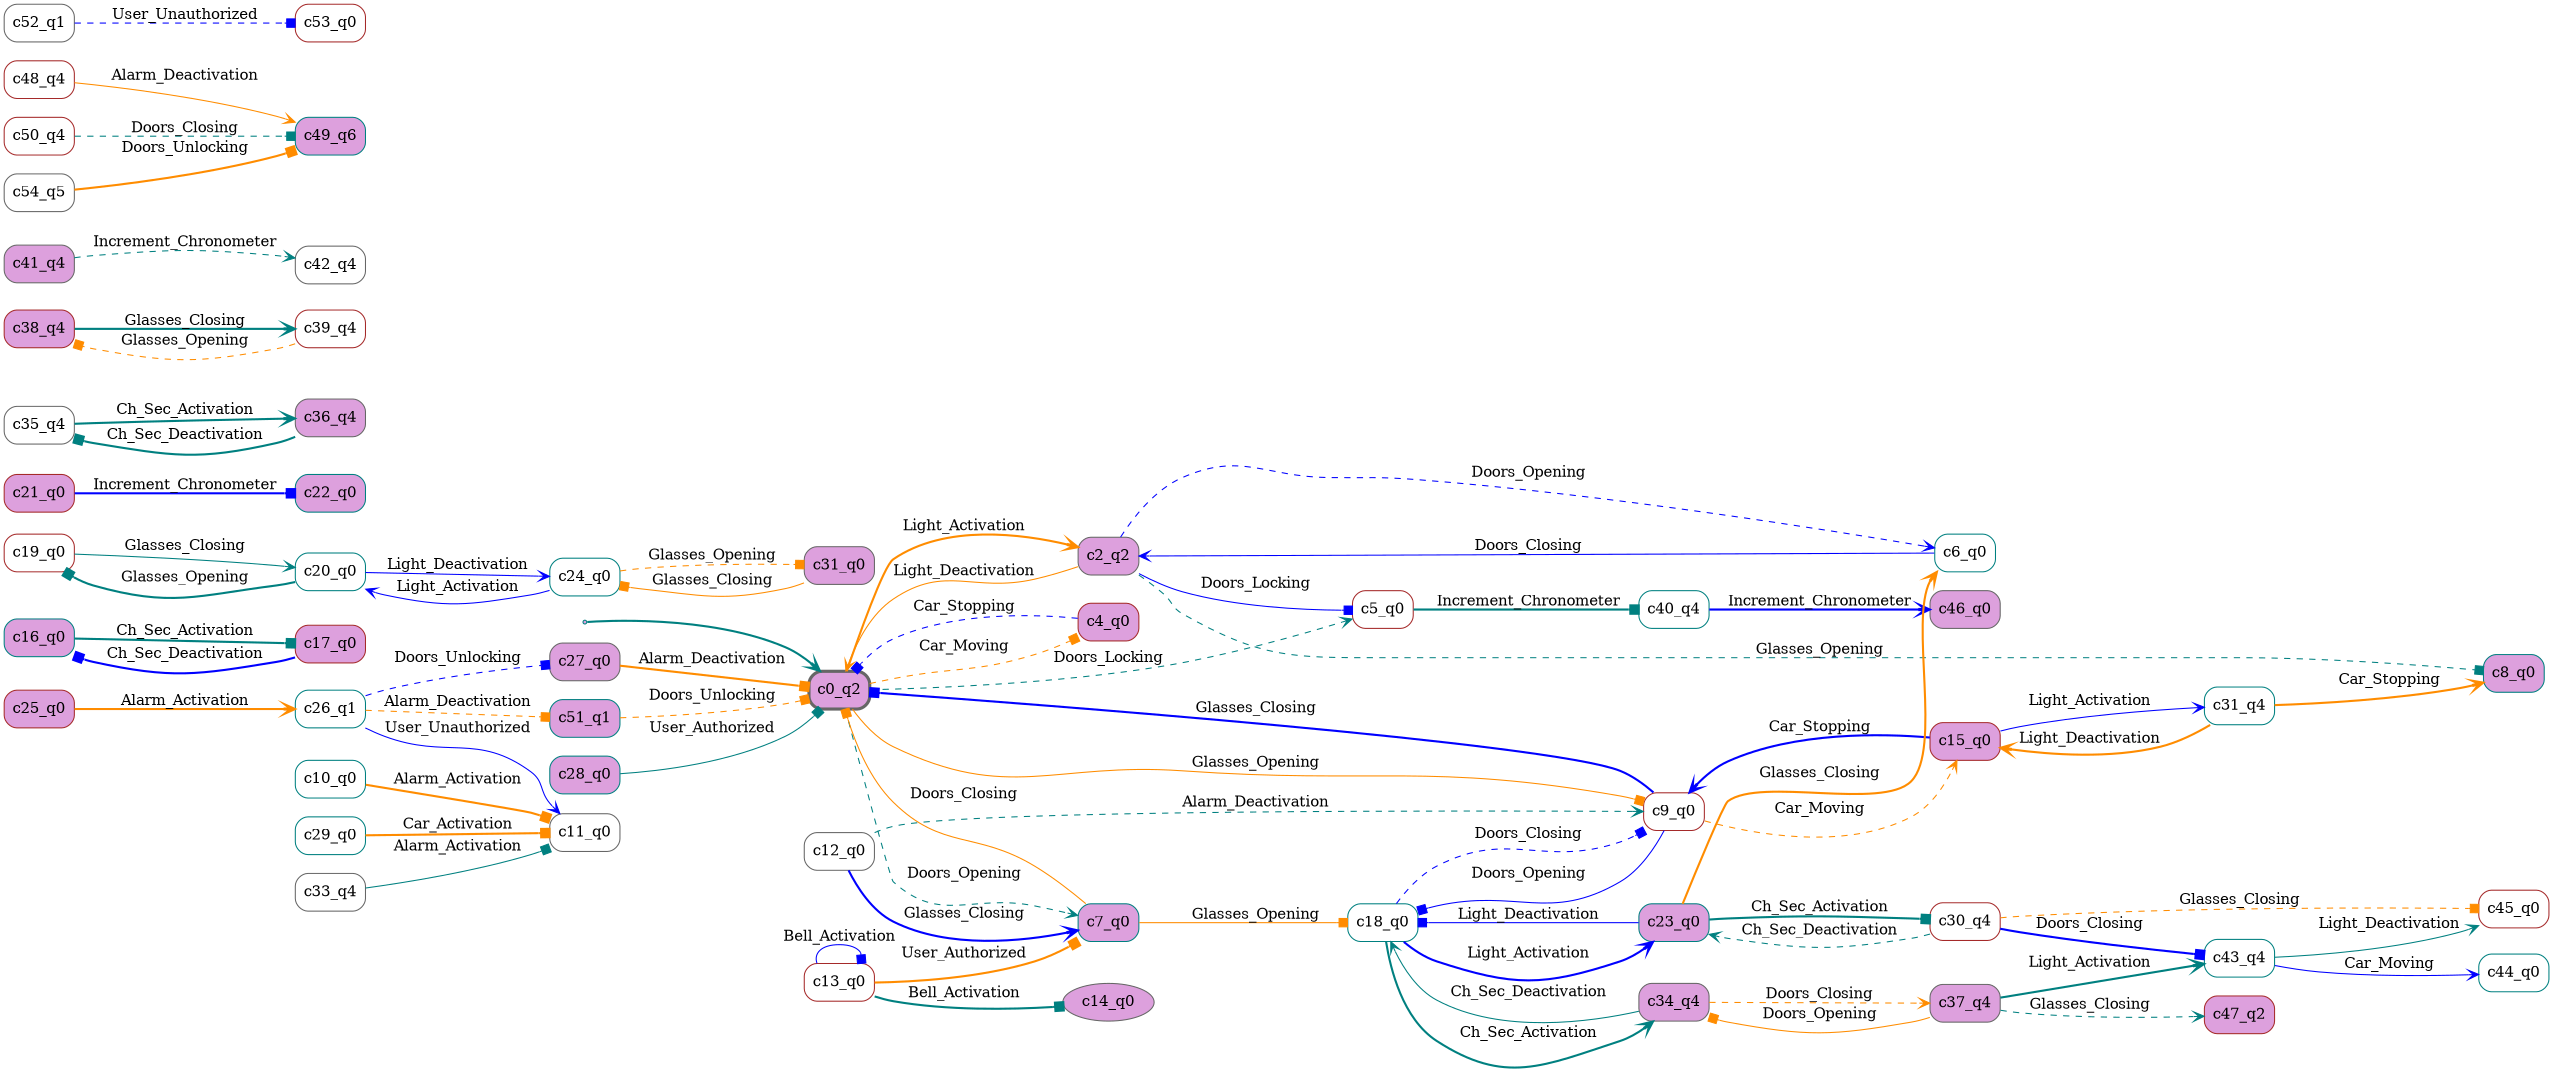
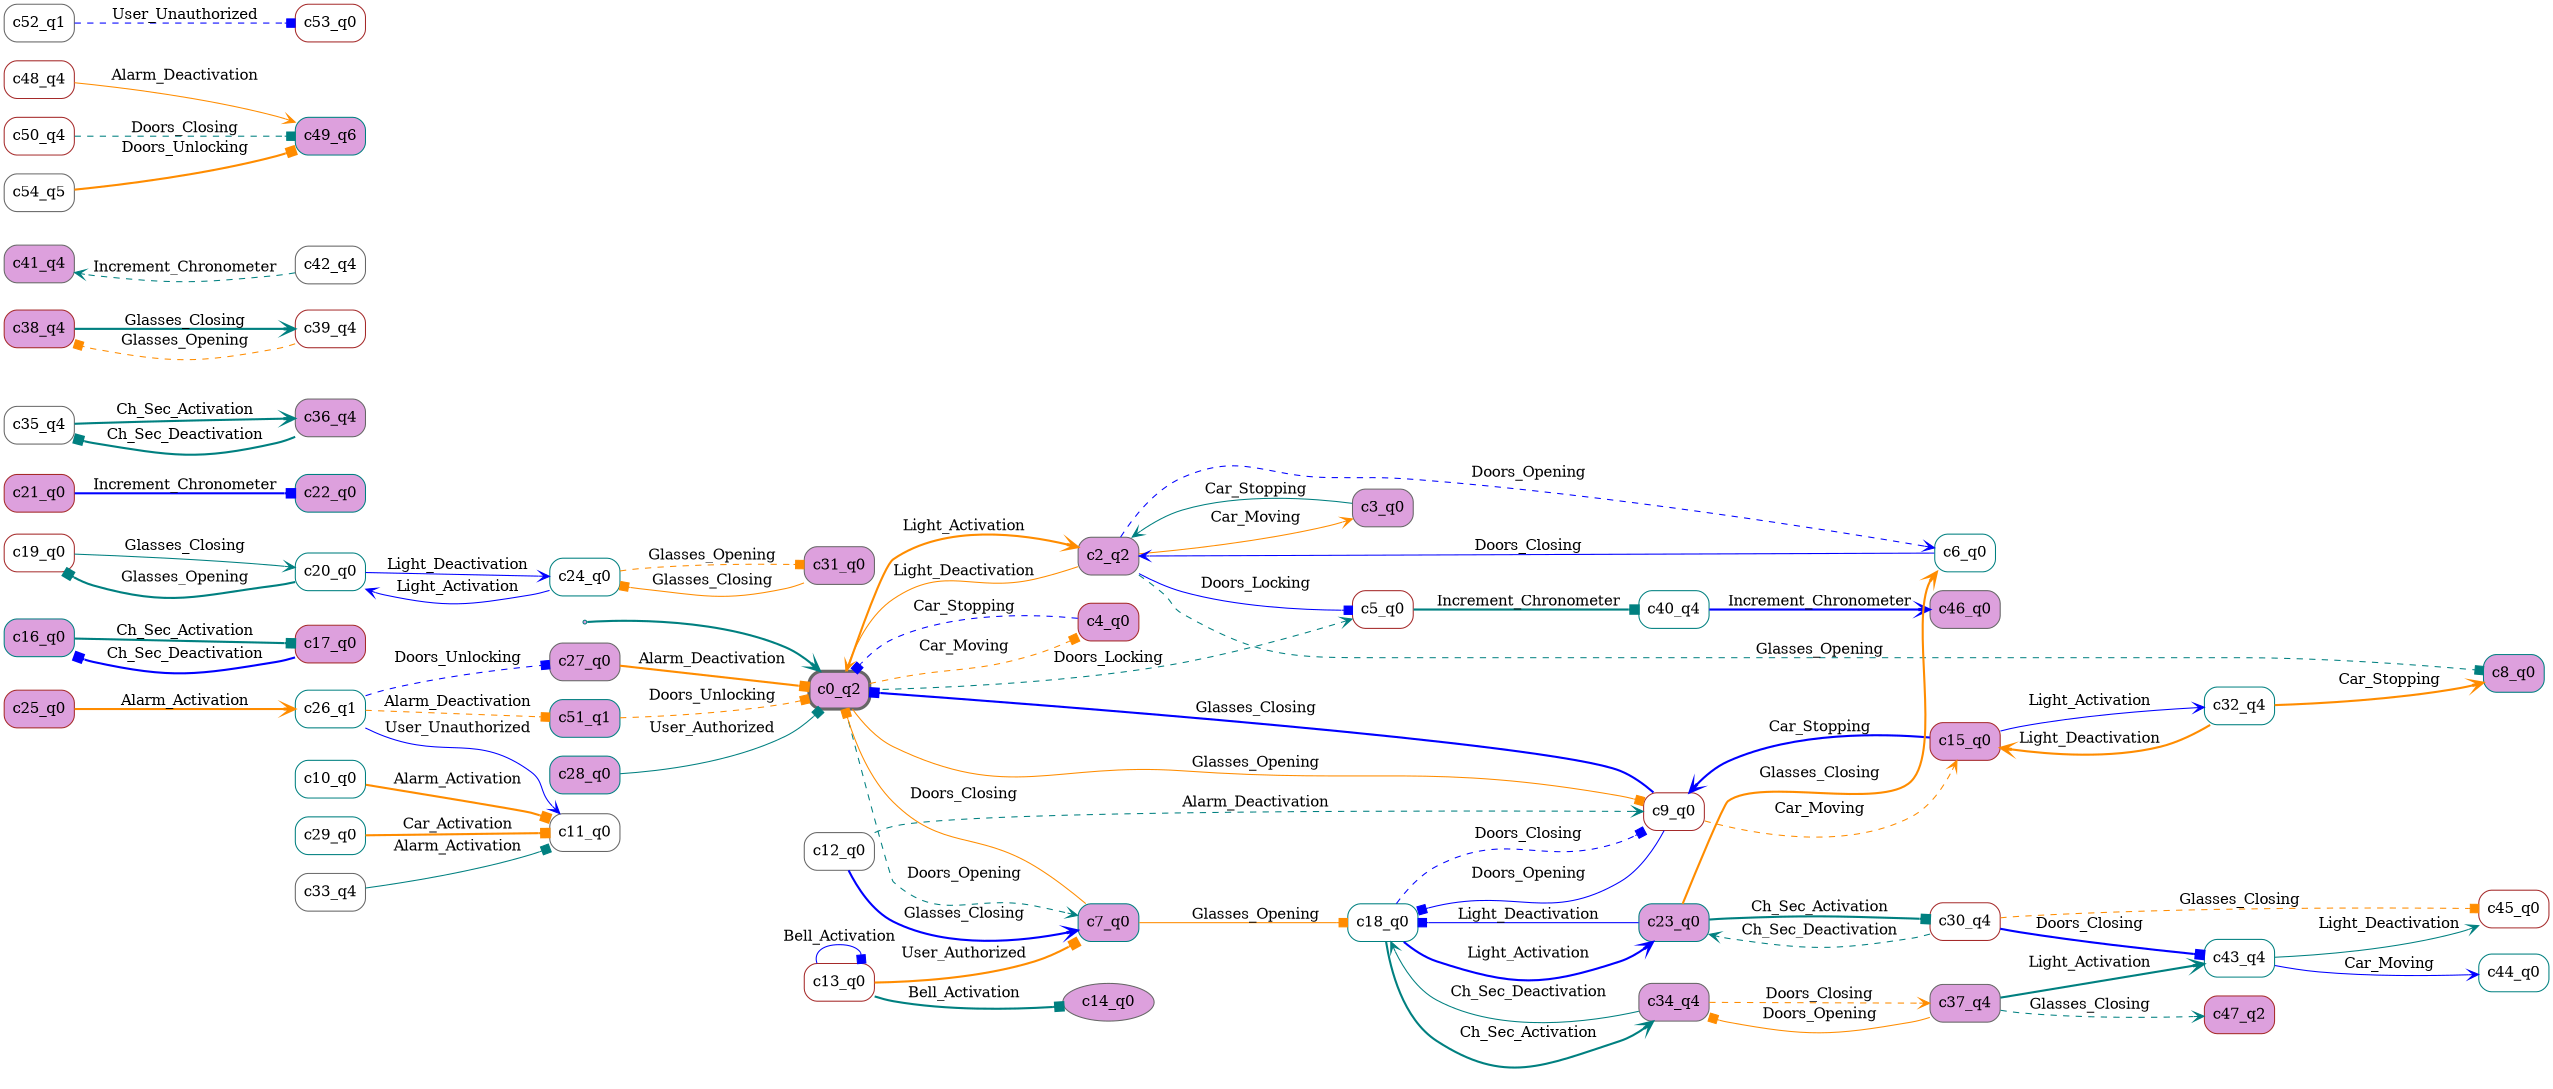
(179, 251) -> (190, 282)
none -> (1383, 508)
(2239, 706) -> (2239, 706)
